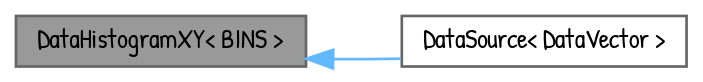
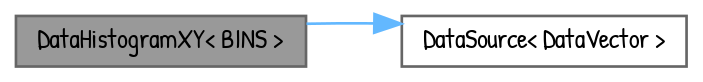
(367, 59) -> (340, 23)
